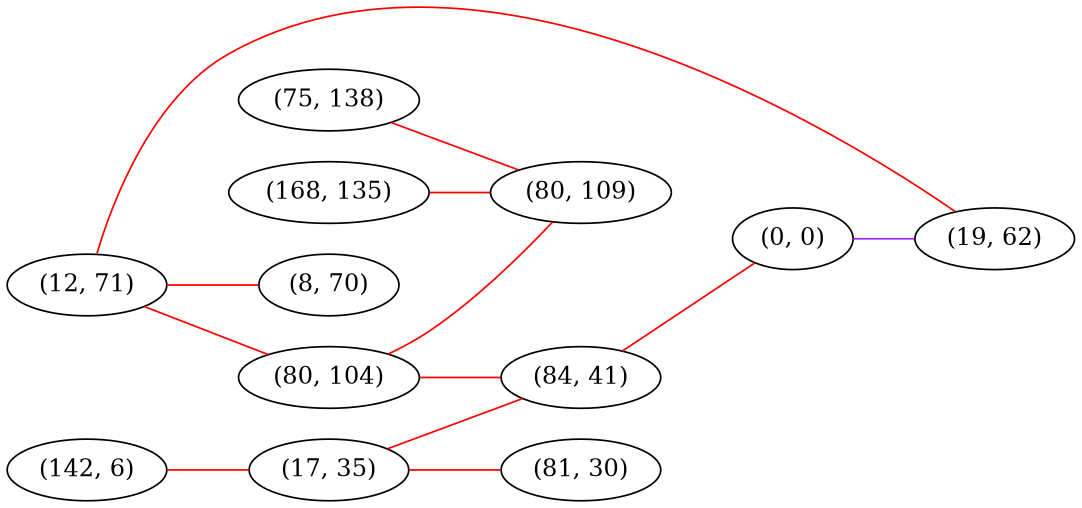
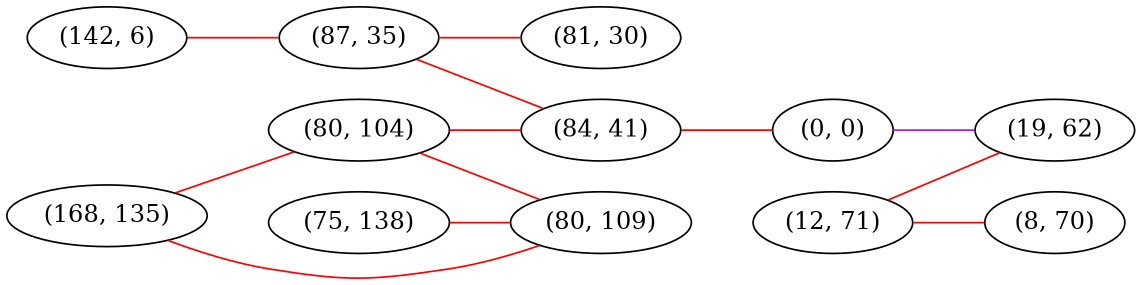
(206, 331) -> (235, 172)
(329, 470) -> (359, 38)
